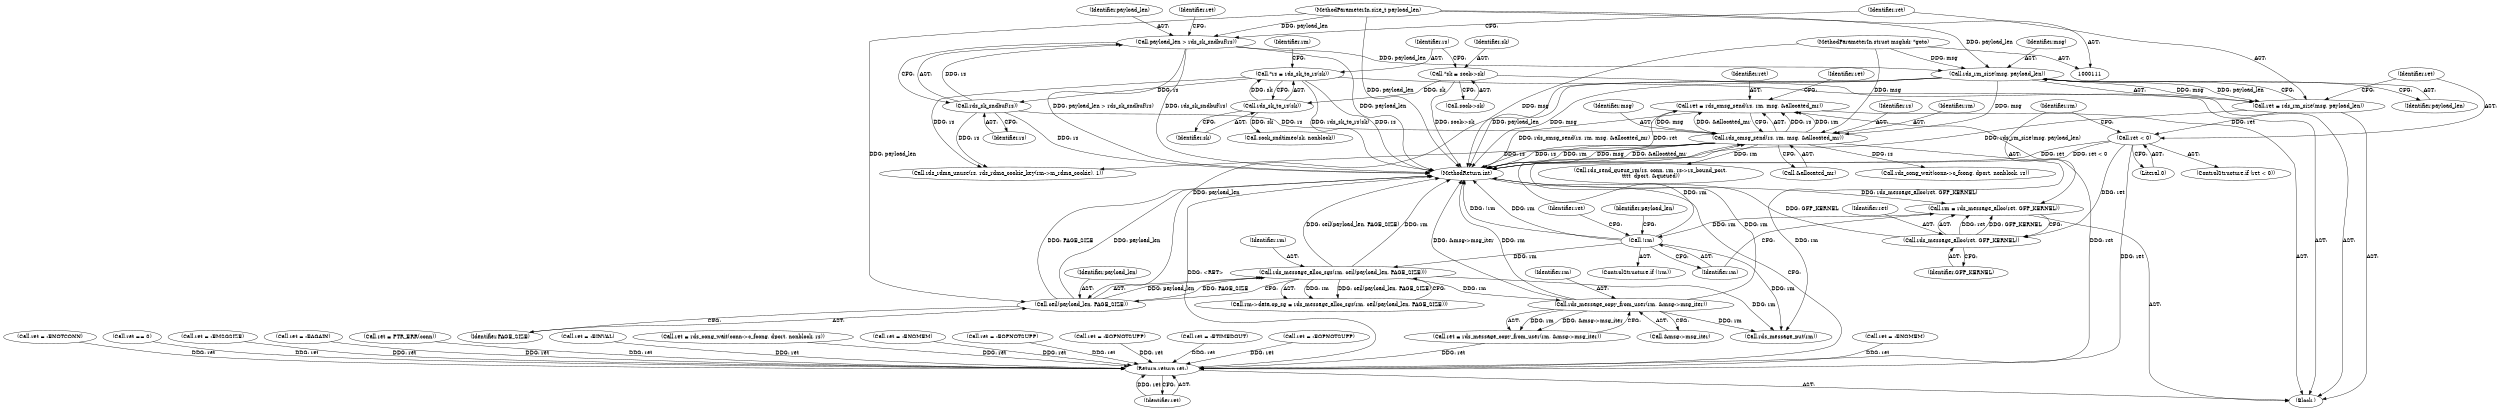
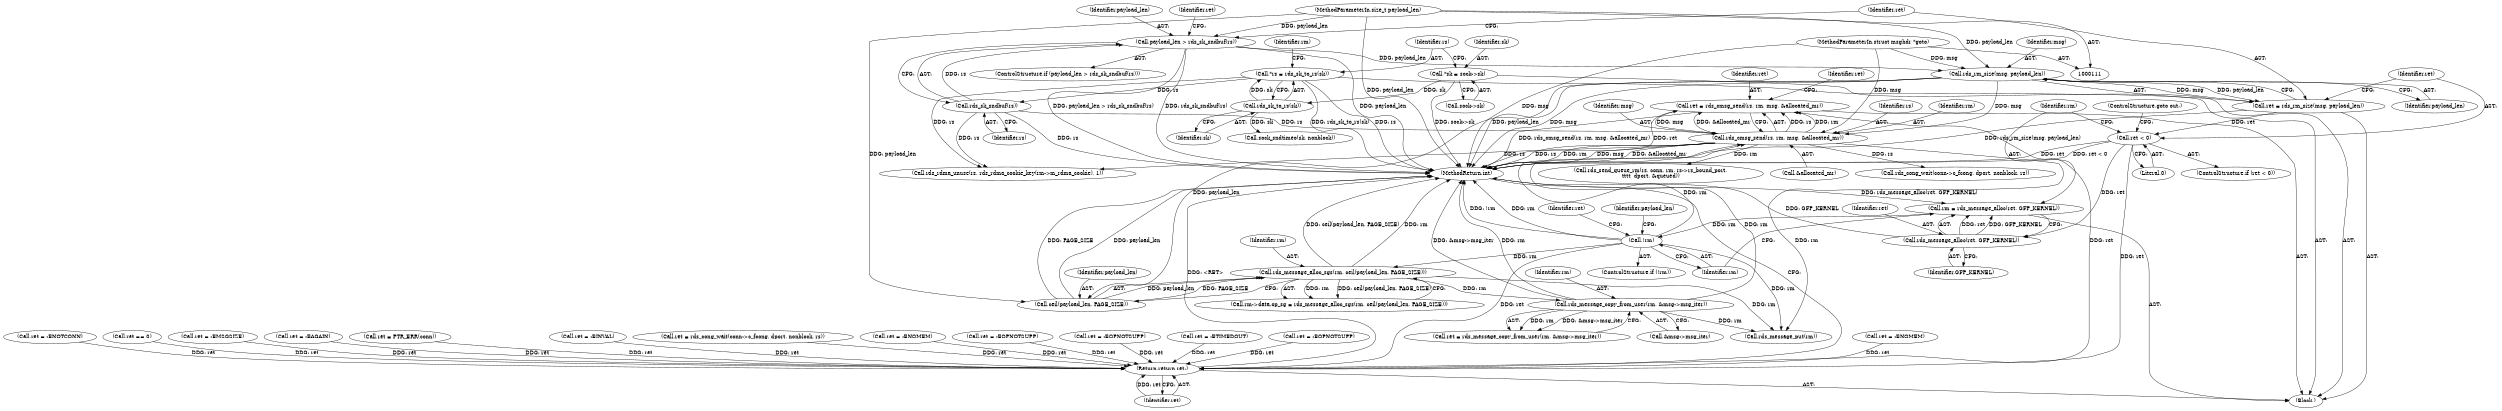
none -> (1068, 74)
none -> (2145, 106)
(1782, 157) -> none
(500, 337) -> none
(1344, 361) -> (1418, 322)
